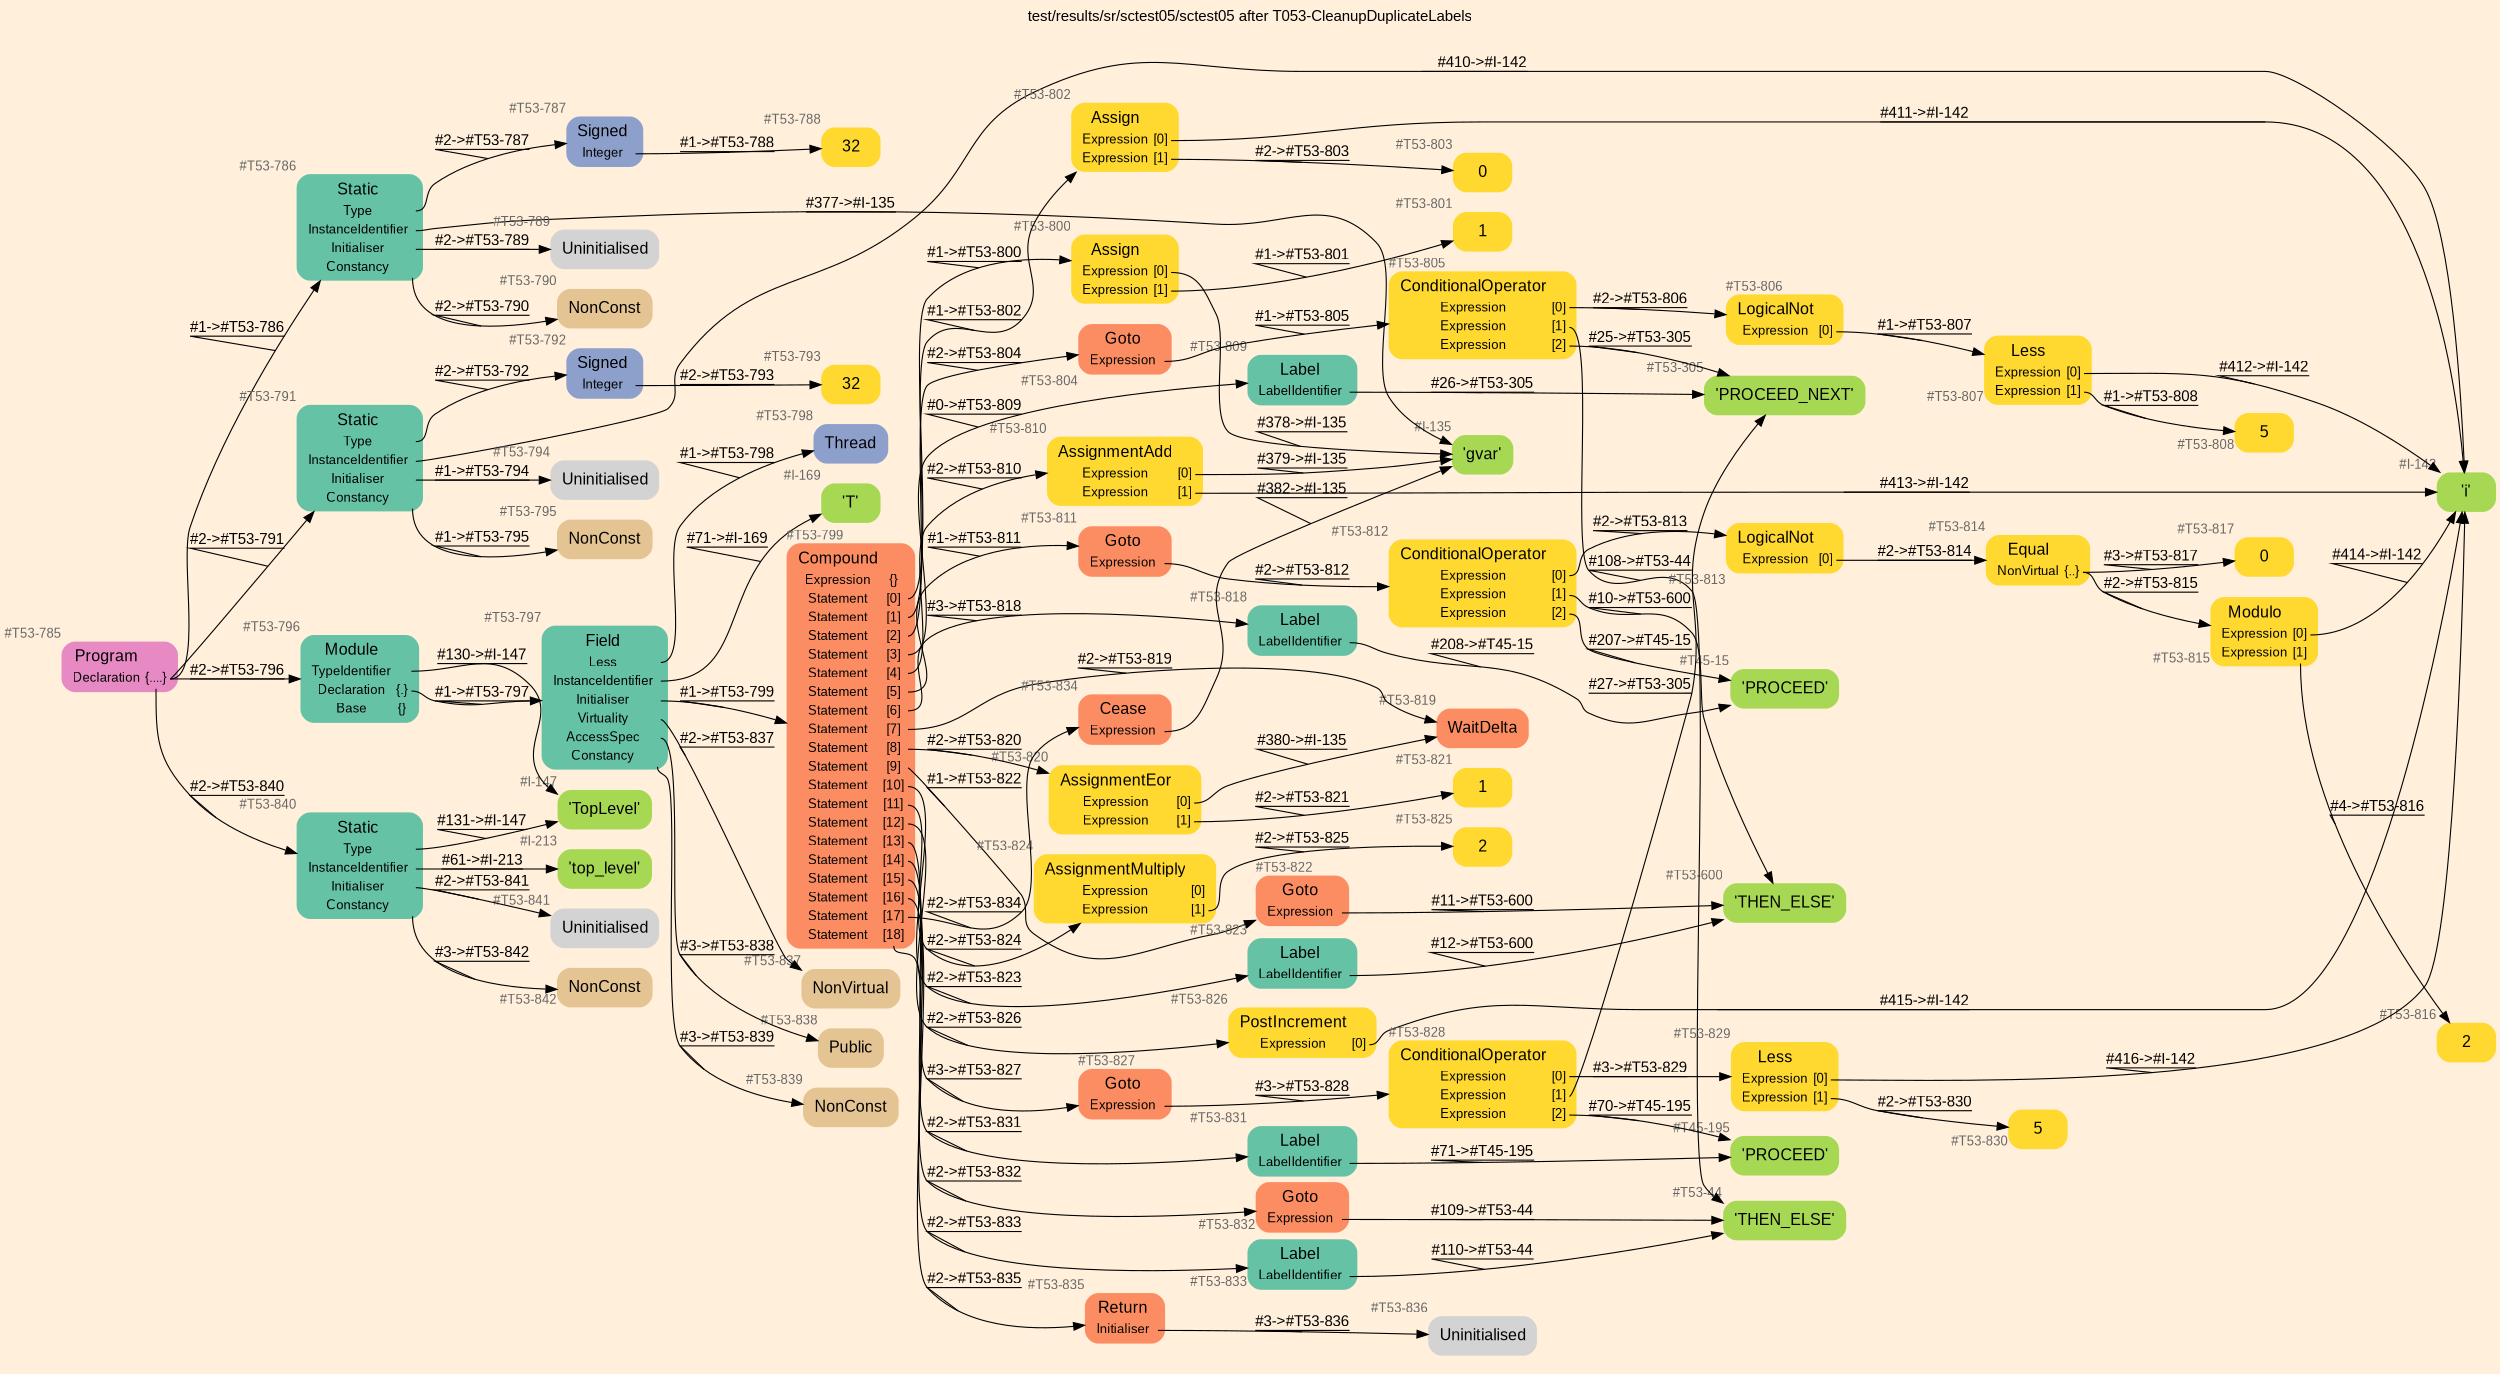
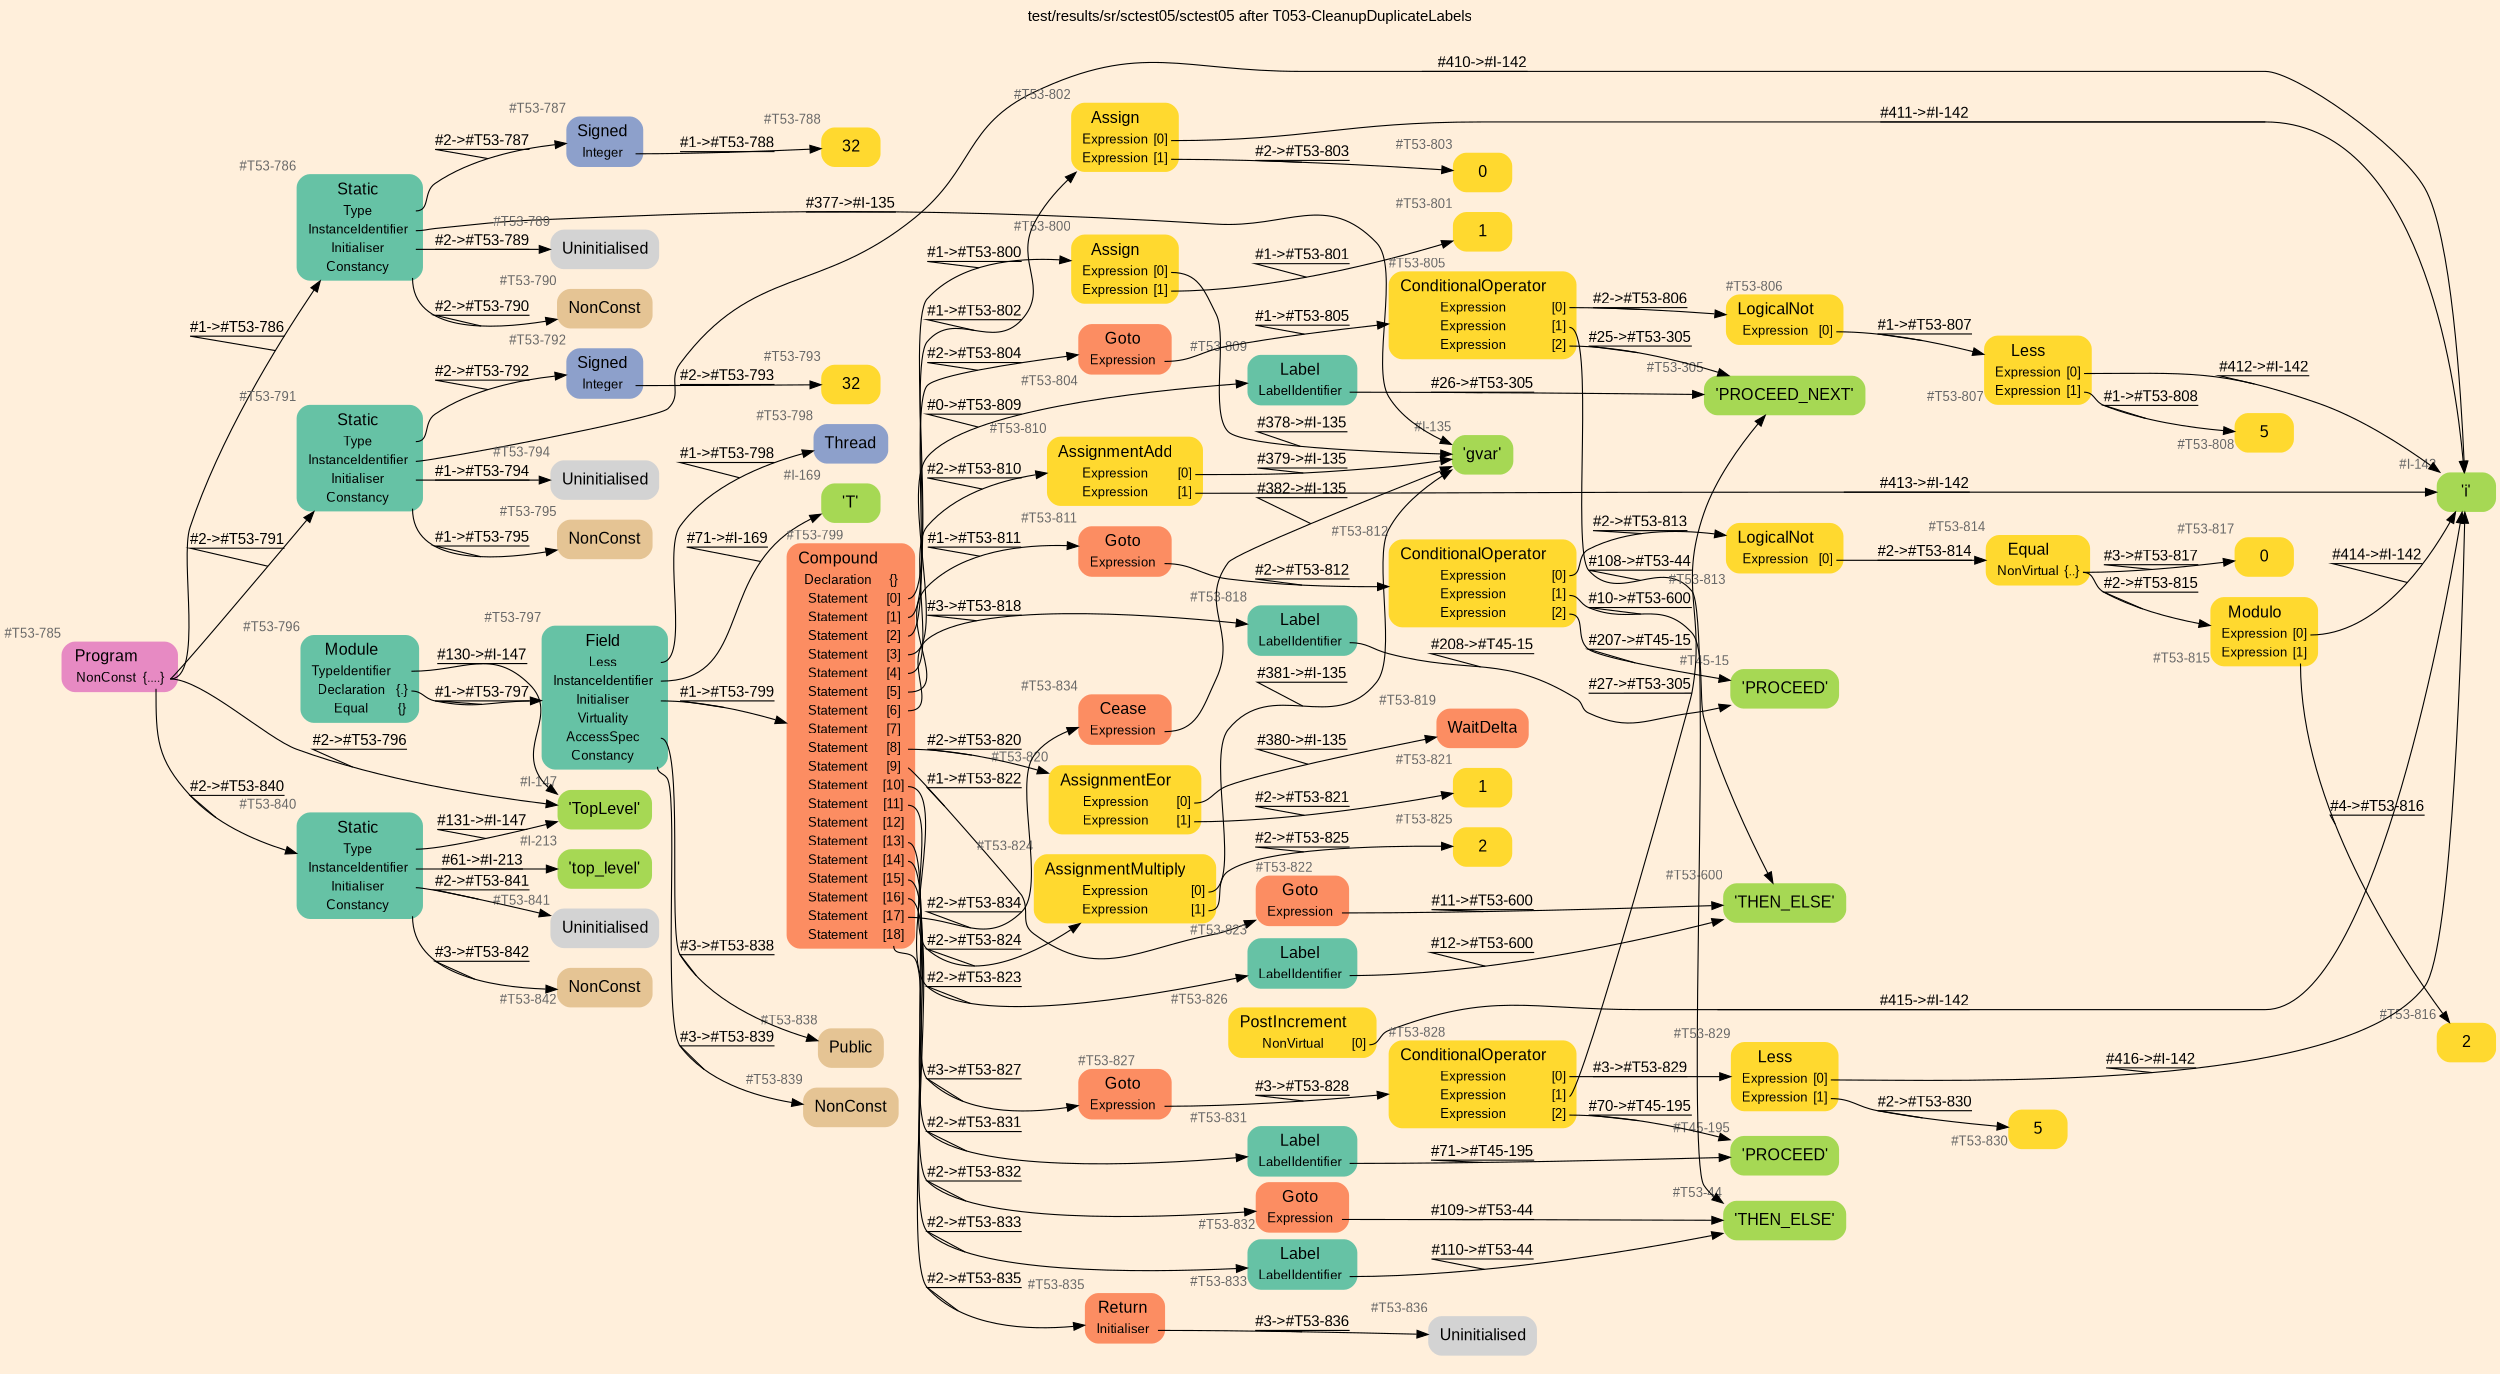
(838, 580) -> (838, 580)
(1168, 670) -> none
(107, 678) -> (107, 678)
(230, 679) -> (349, 766)
none -> (1333, 706)
(352, 709) -> (352, 709)
(851, 989) -> none
(964, 1044) -> none
(1294, 1044) -> (1294, 1044)
